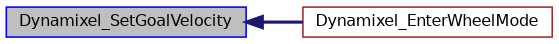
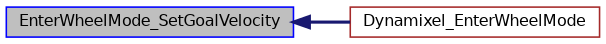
(126, 22) -> (150, 22)
